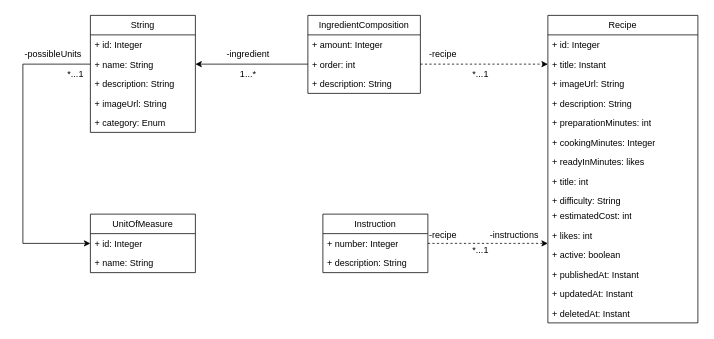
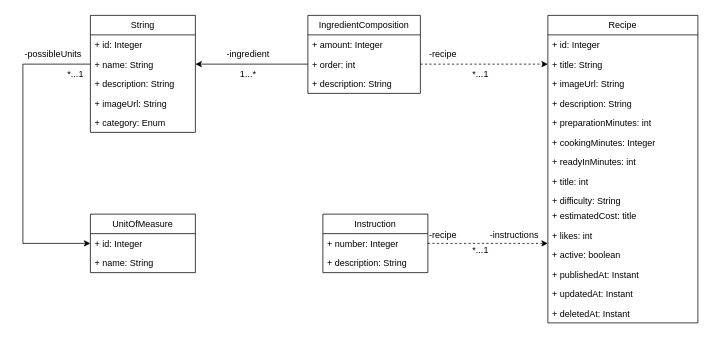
(587, 65) -> (583, 65)
(603, 163) -> (599, 163)
(597, 217) -> (601, 217)
